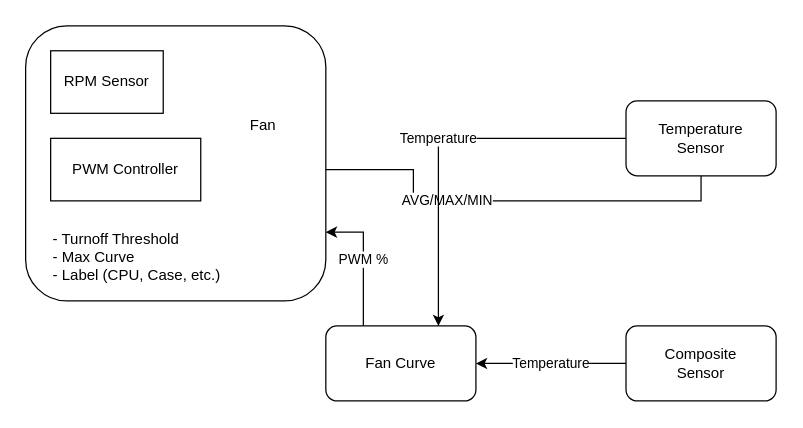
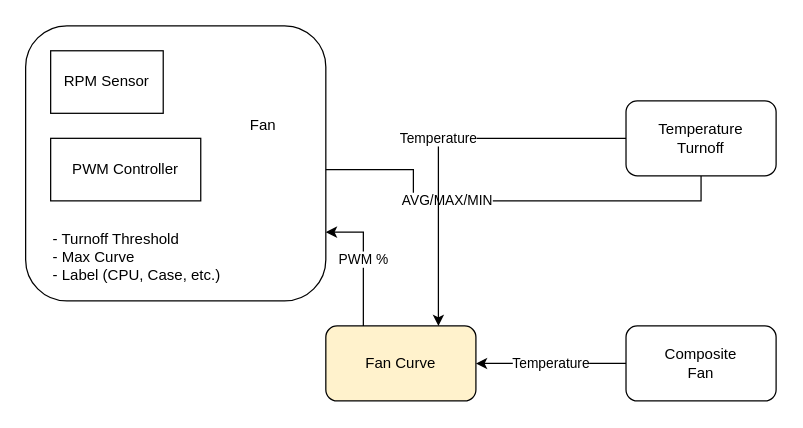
(701, 138) -> (701, 138)
(401, 363) -> (401, 363)
(701, 363) -> (701, 363)
